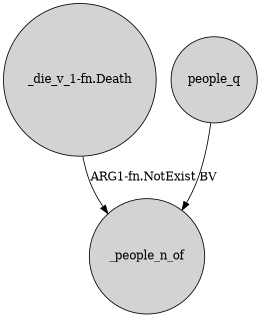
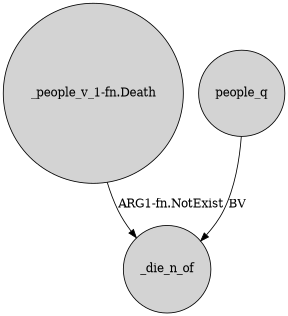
(80, 80) -> (93, 93)
(147, 256) -> (167, 269)
